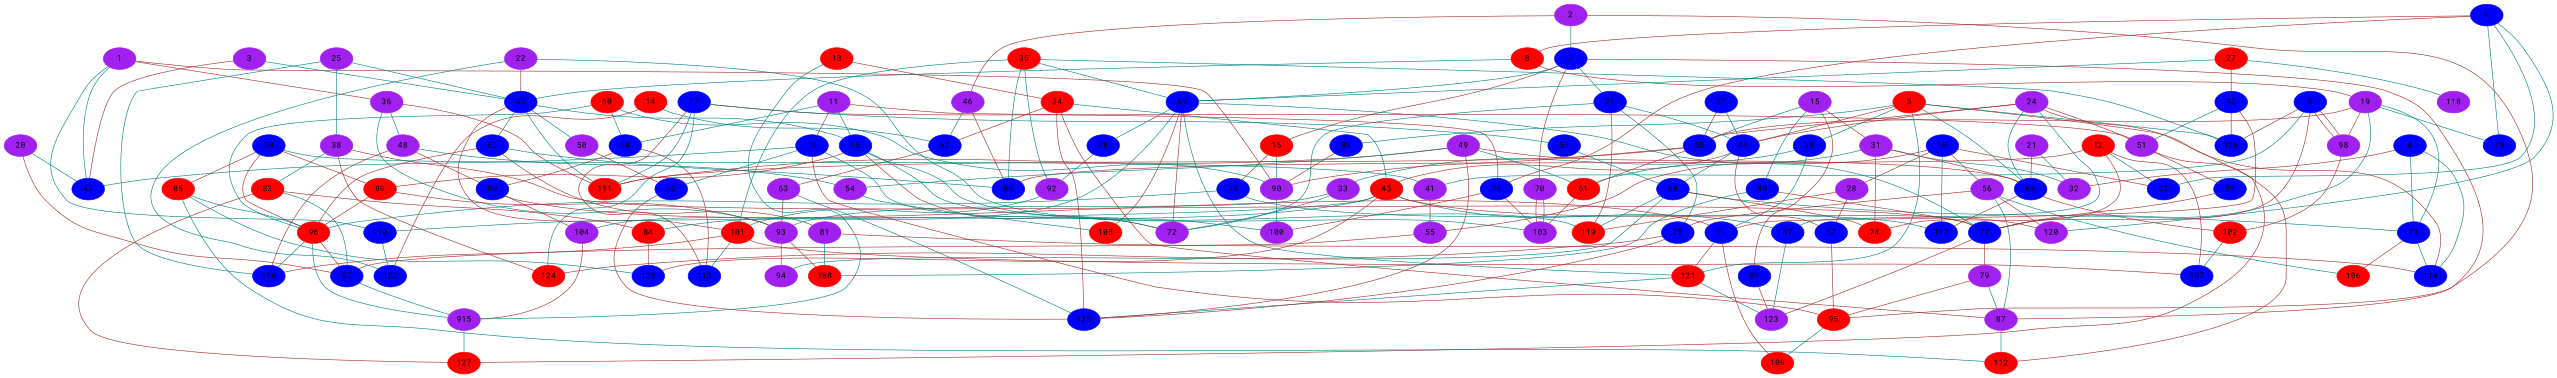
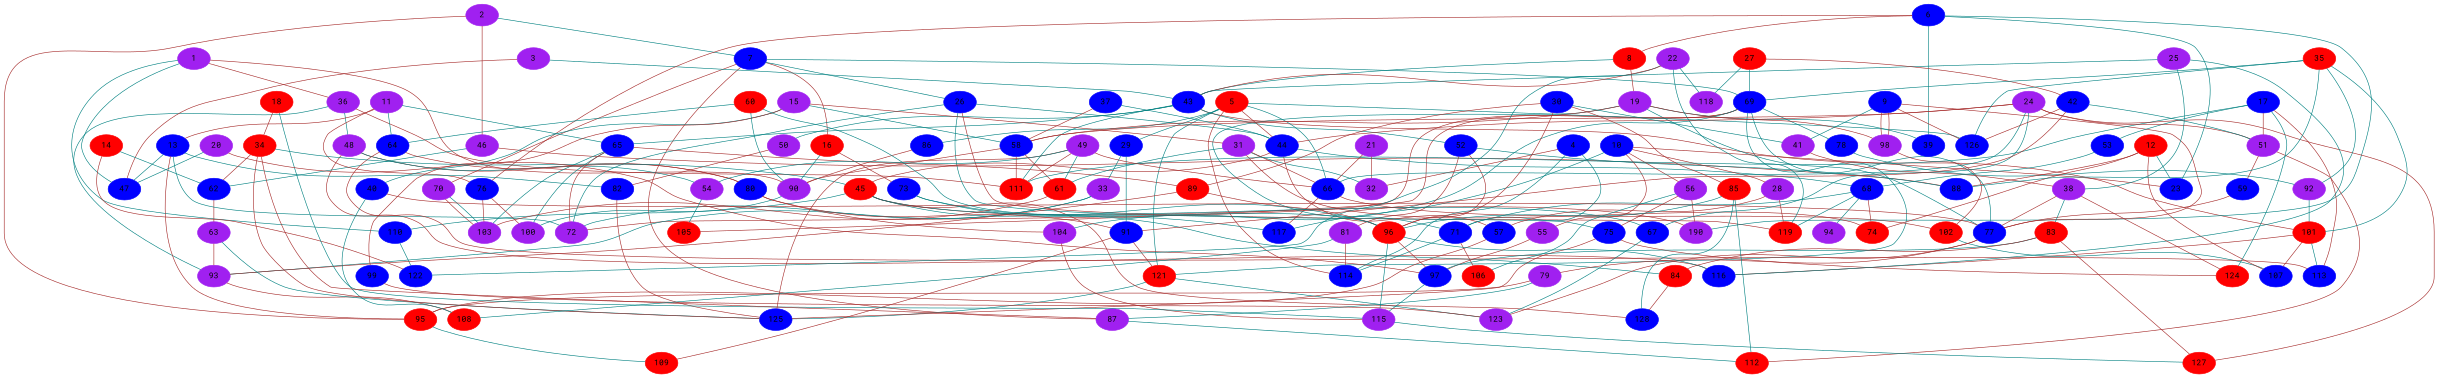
none -> (1690, 80)
(2048, 162) -> (1371, 167)
(1430, 210) -> (1931, 173)
(2051, 233) -> (1696, 233)
(781, 252) -> none
(2010, 255) -> none
(464, 320) -> (1379, 320)
